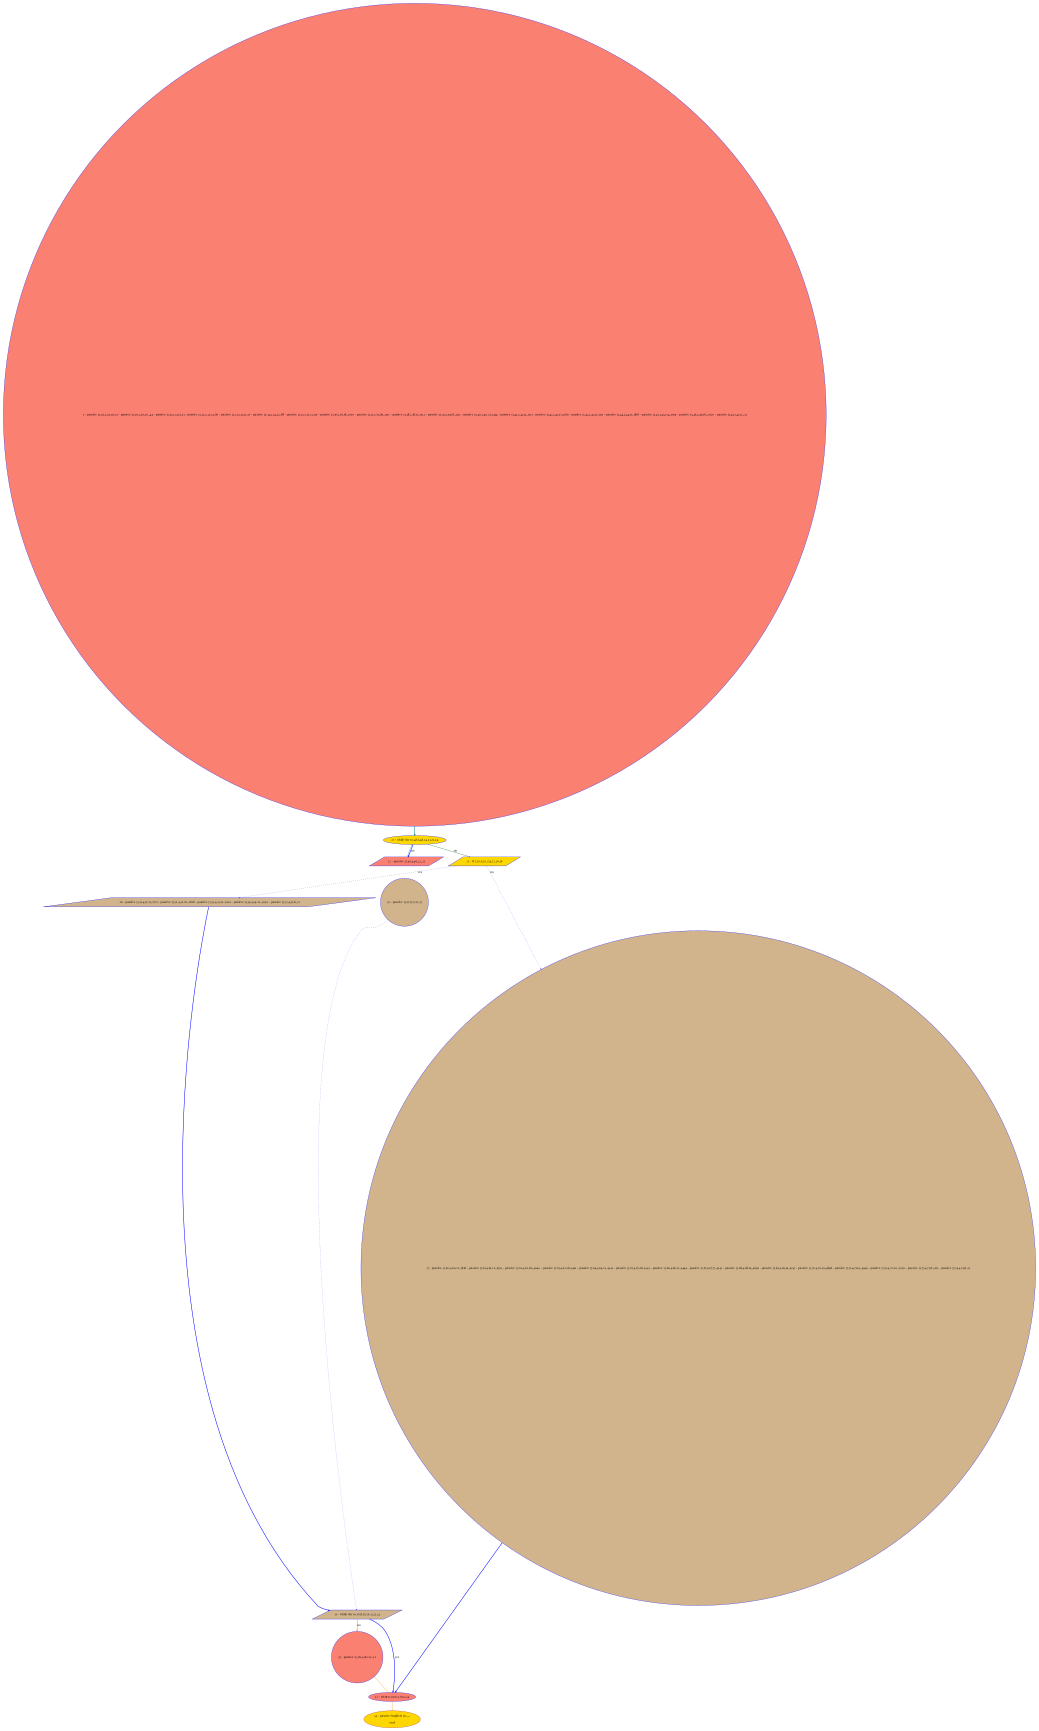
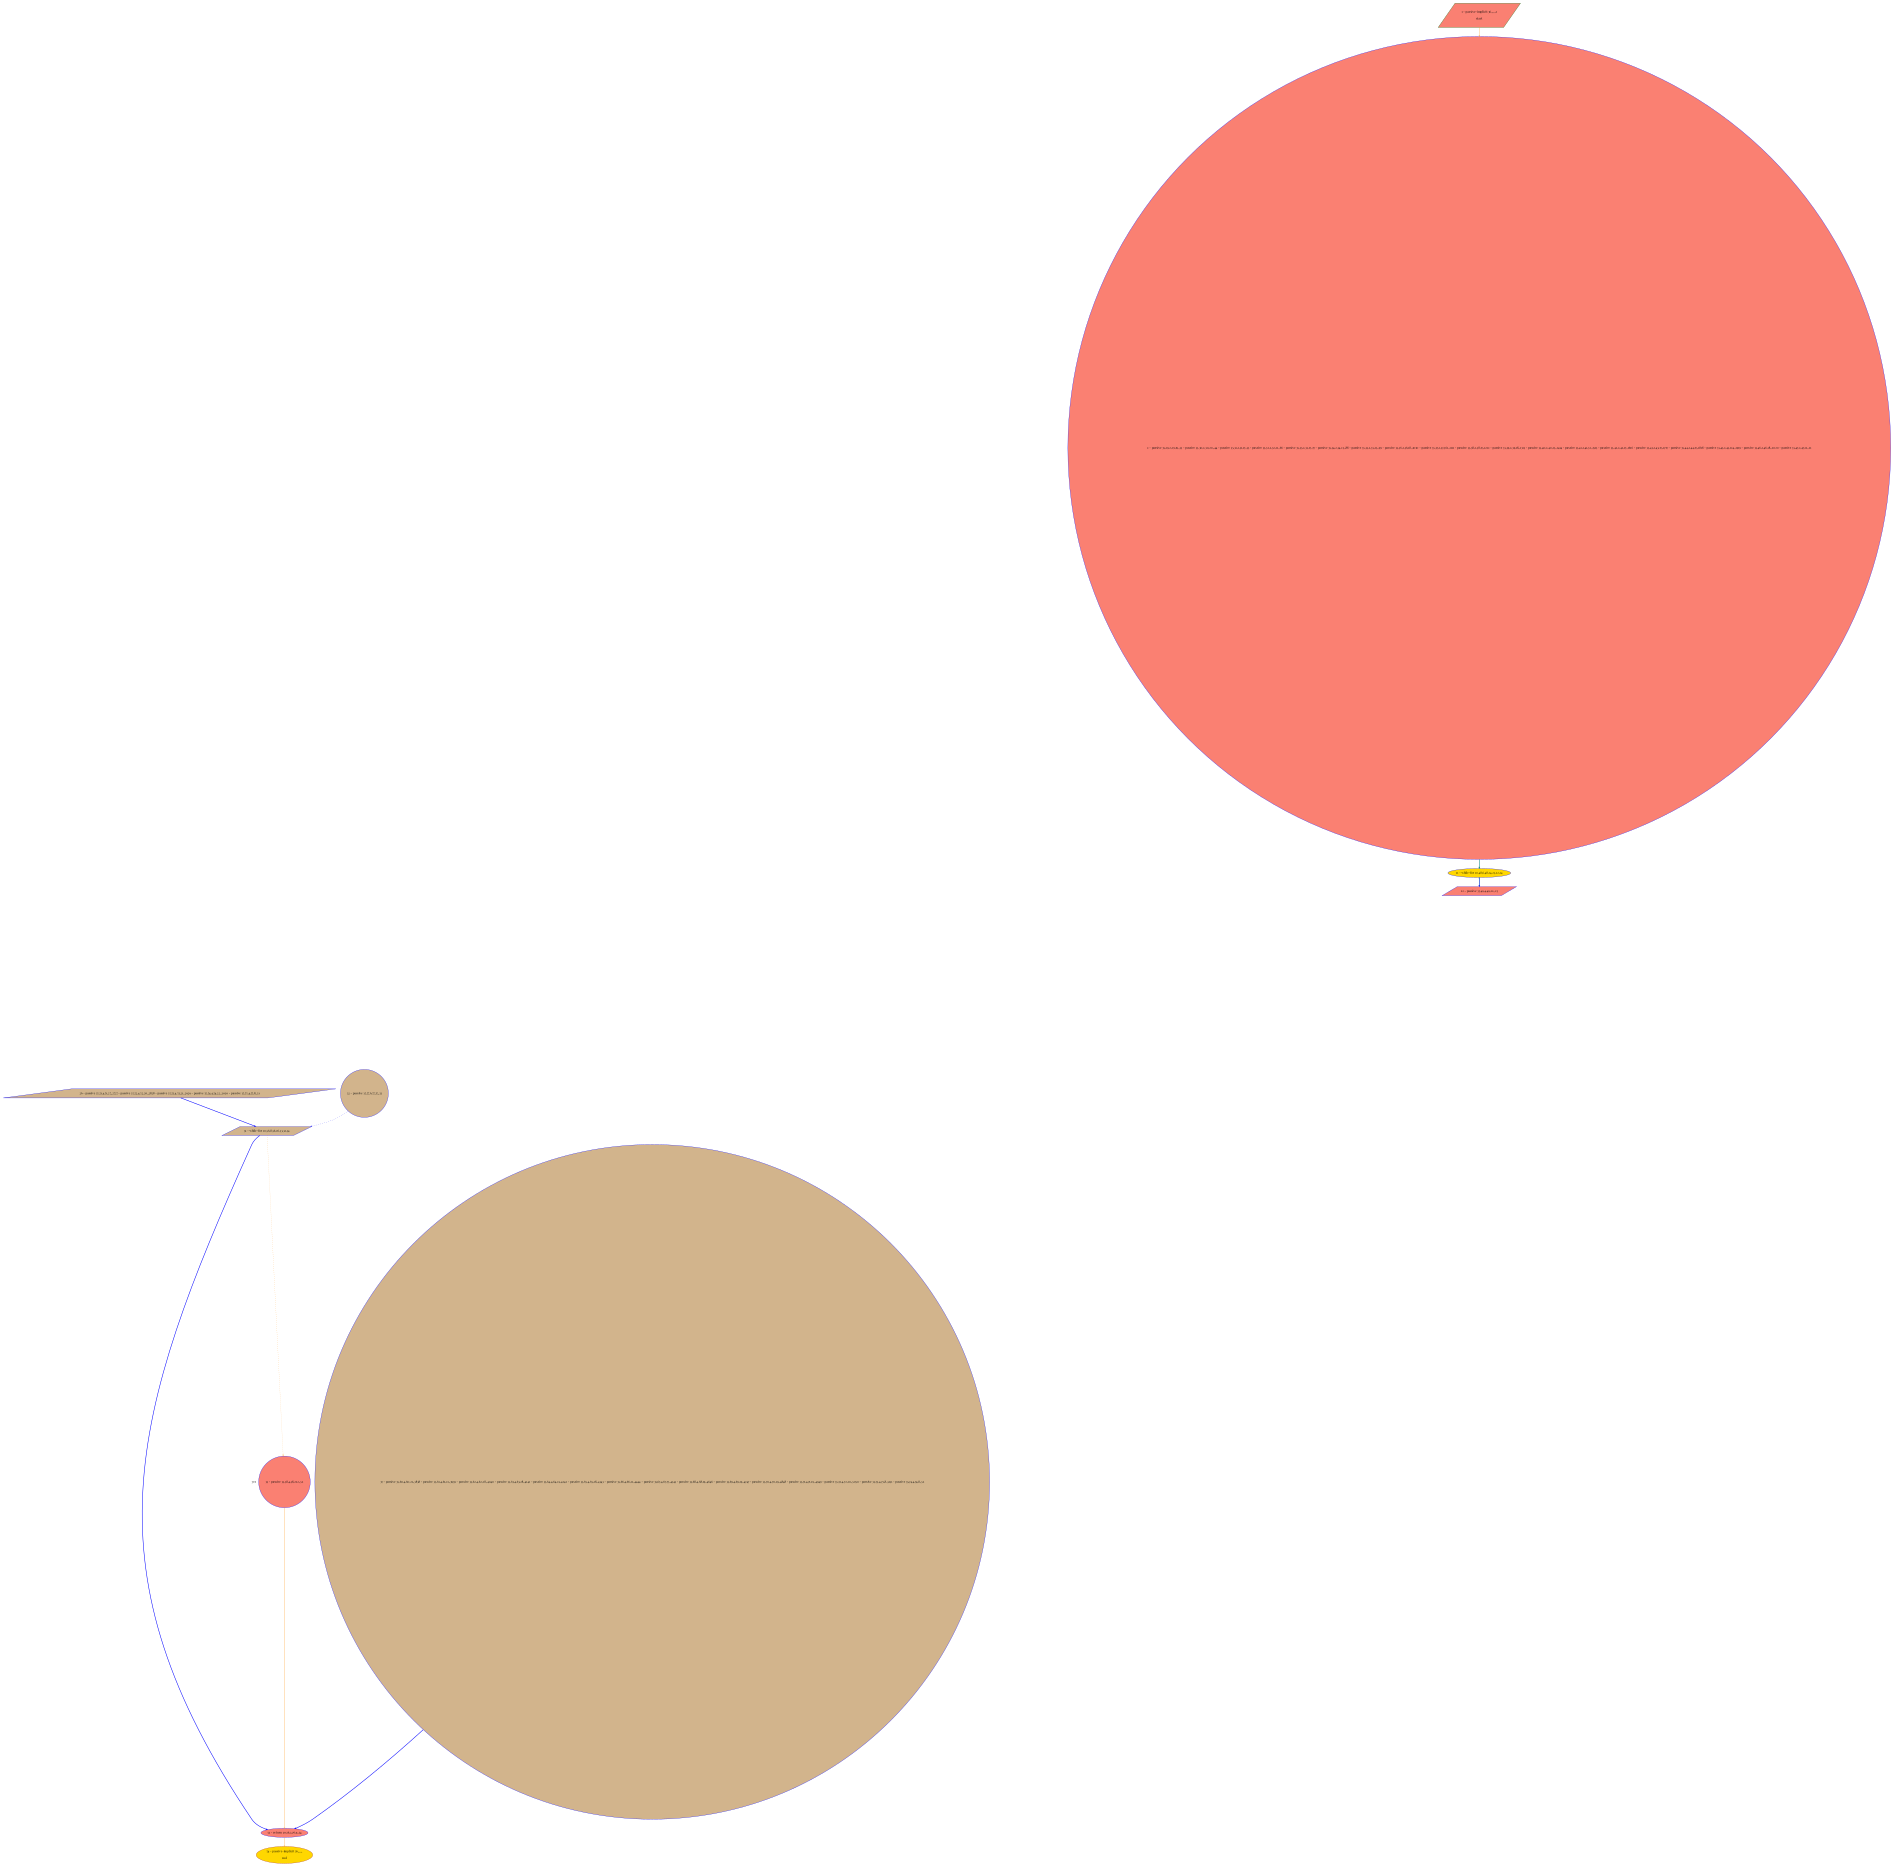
none -> (1479, 15)
(484, 861) -> none
(357, 1625) -> (275, 1295)
